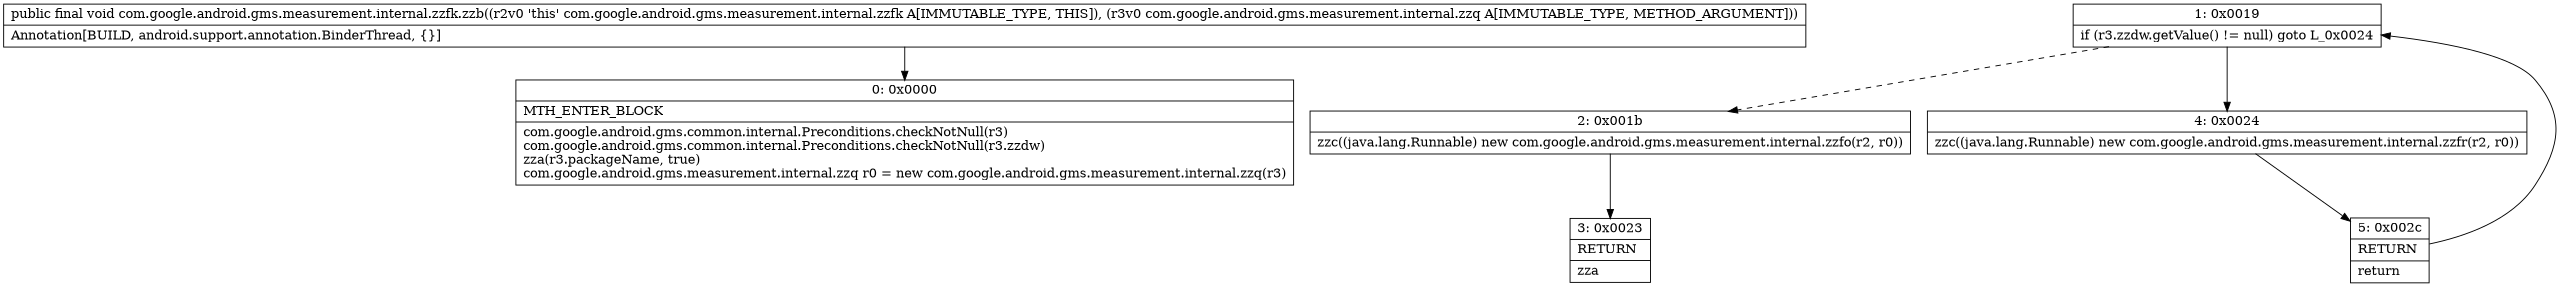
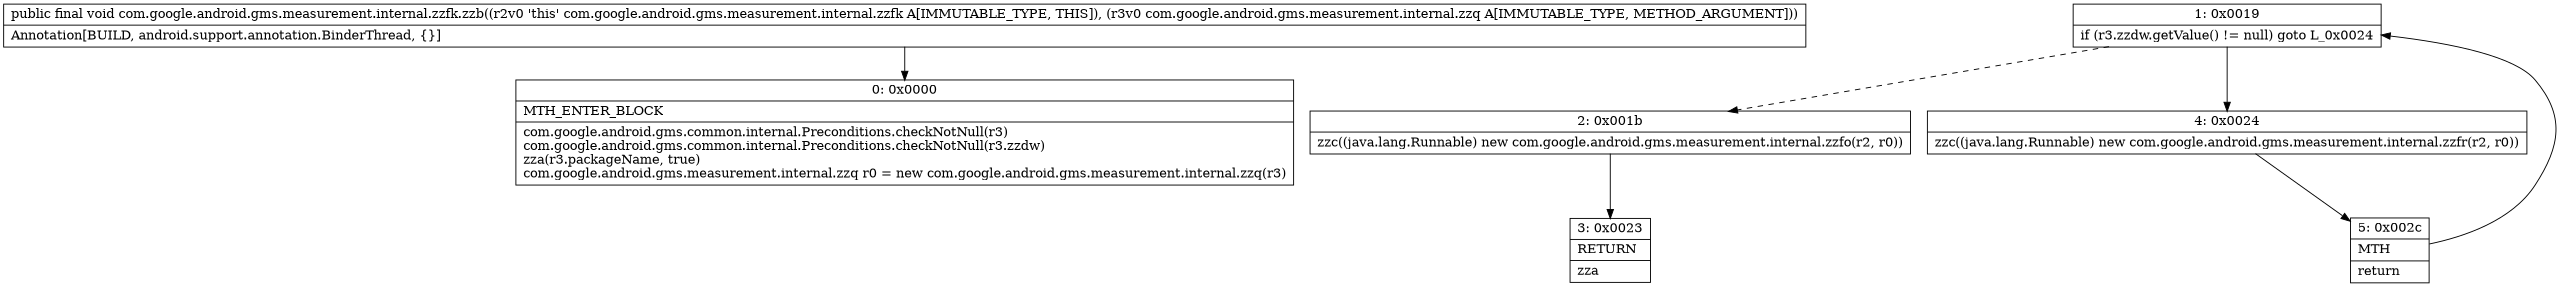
(2388, 249) -> (2374, 249)
